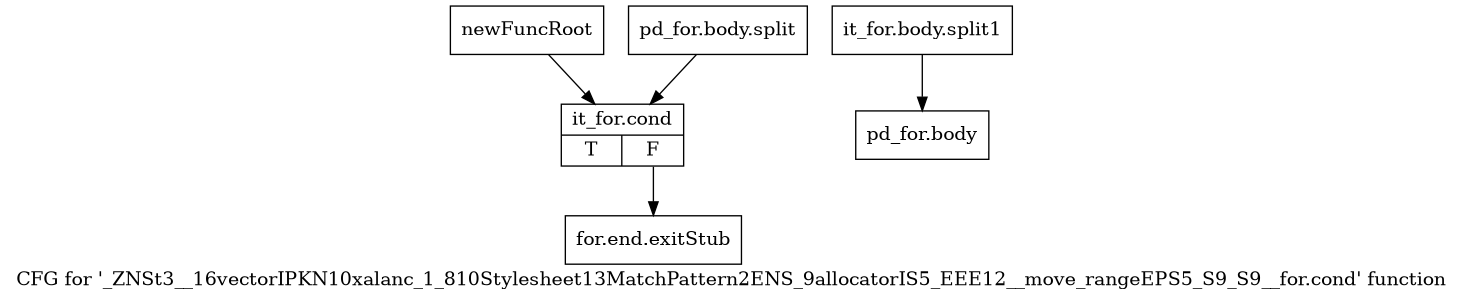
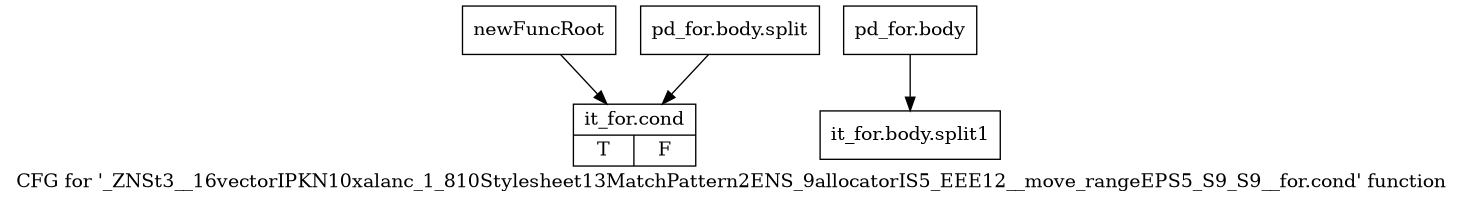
(922, 76) -> (910, 76)
(653, 240) -> none
